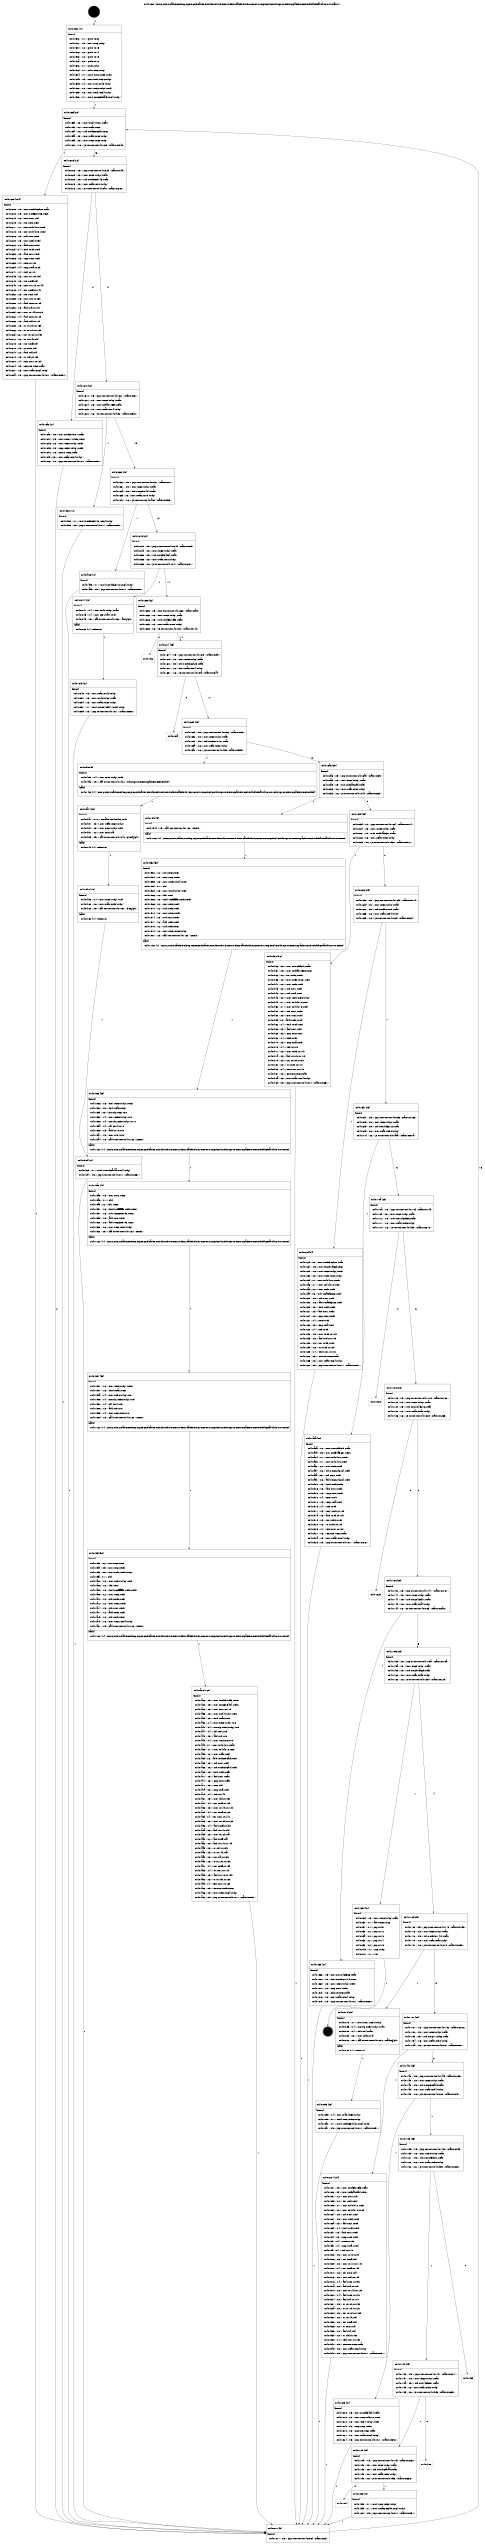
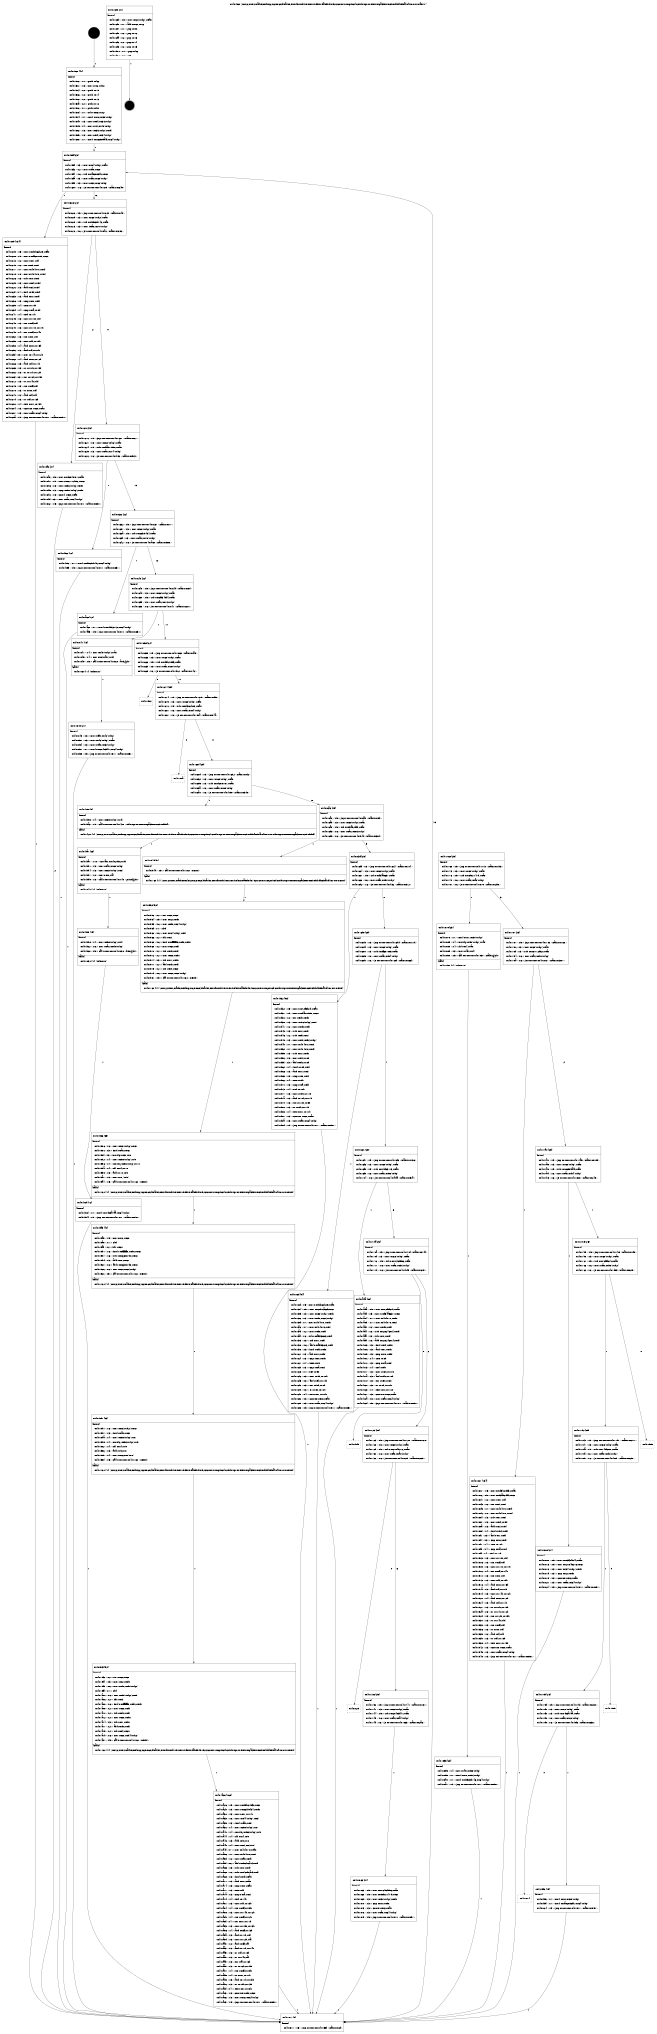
(417, 1666) -> none
